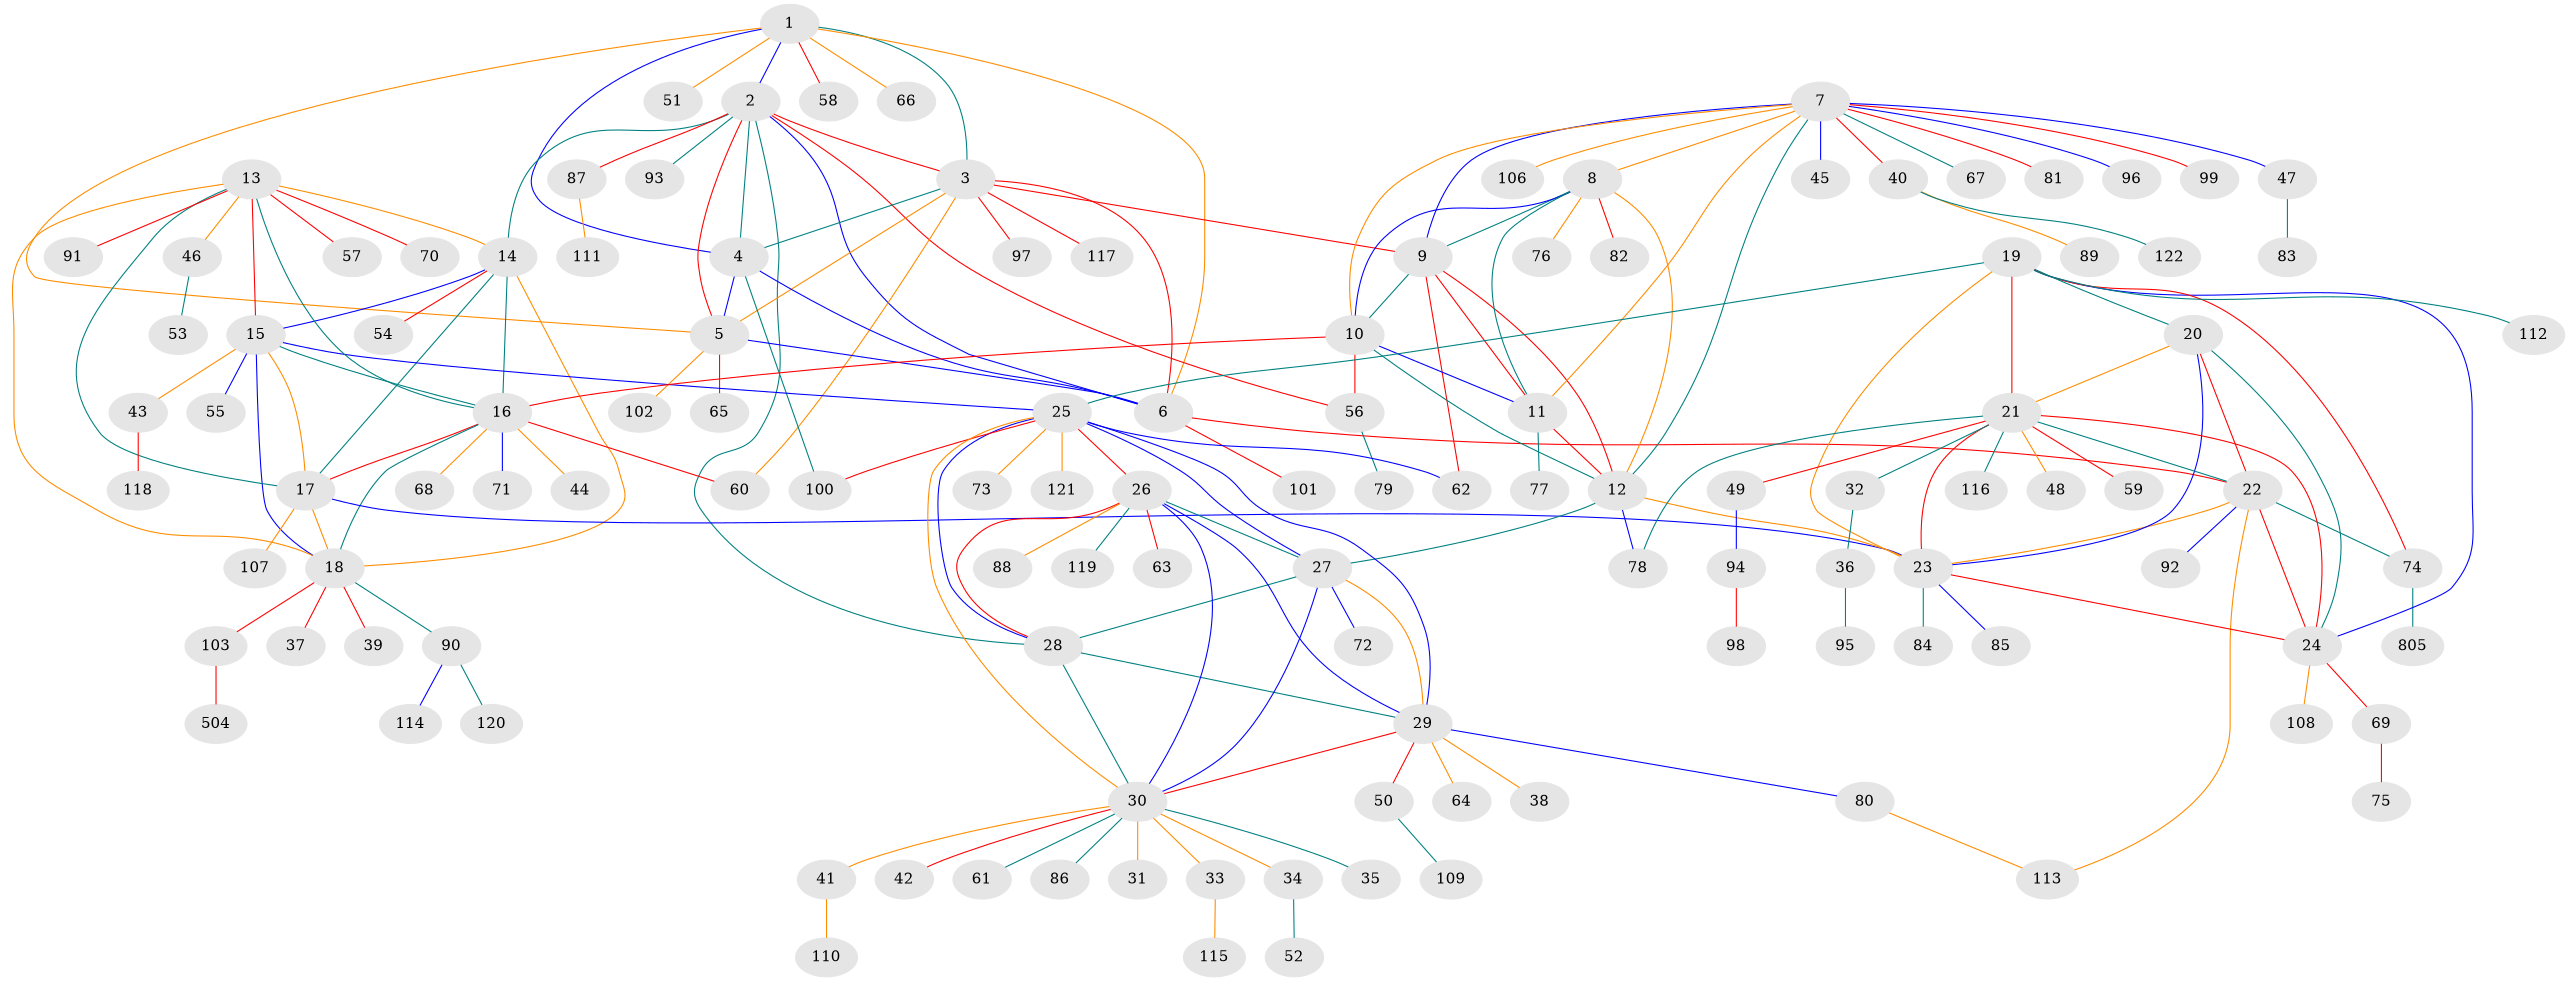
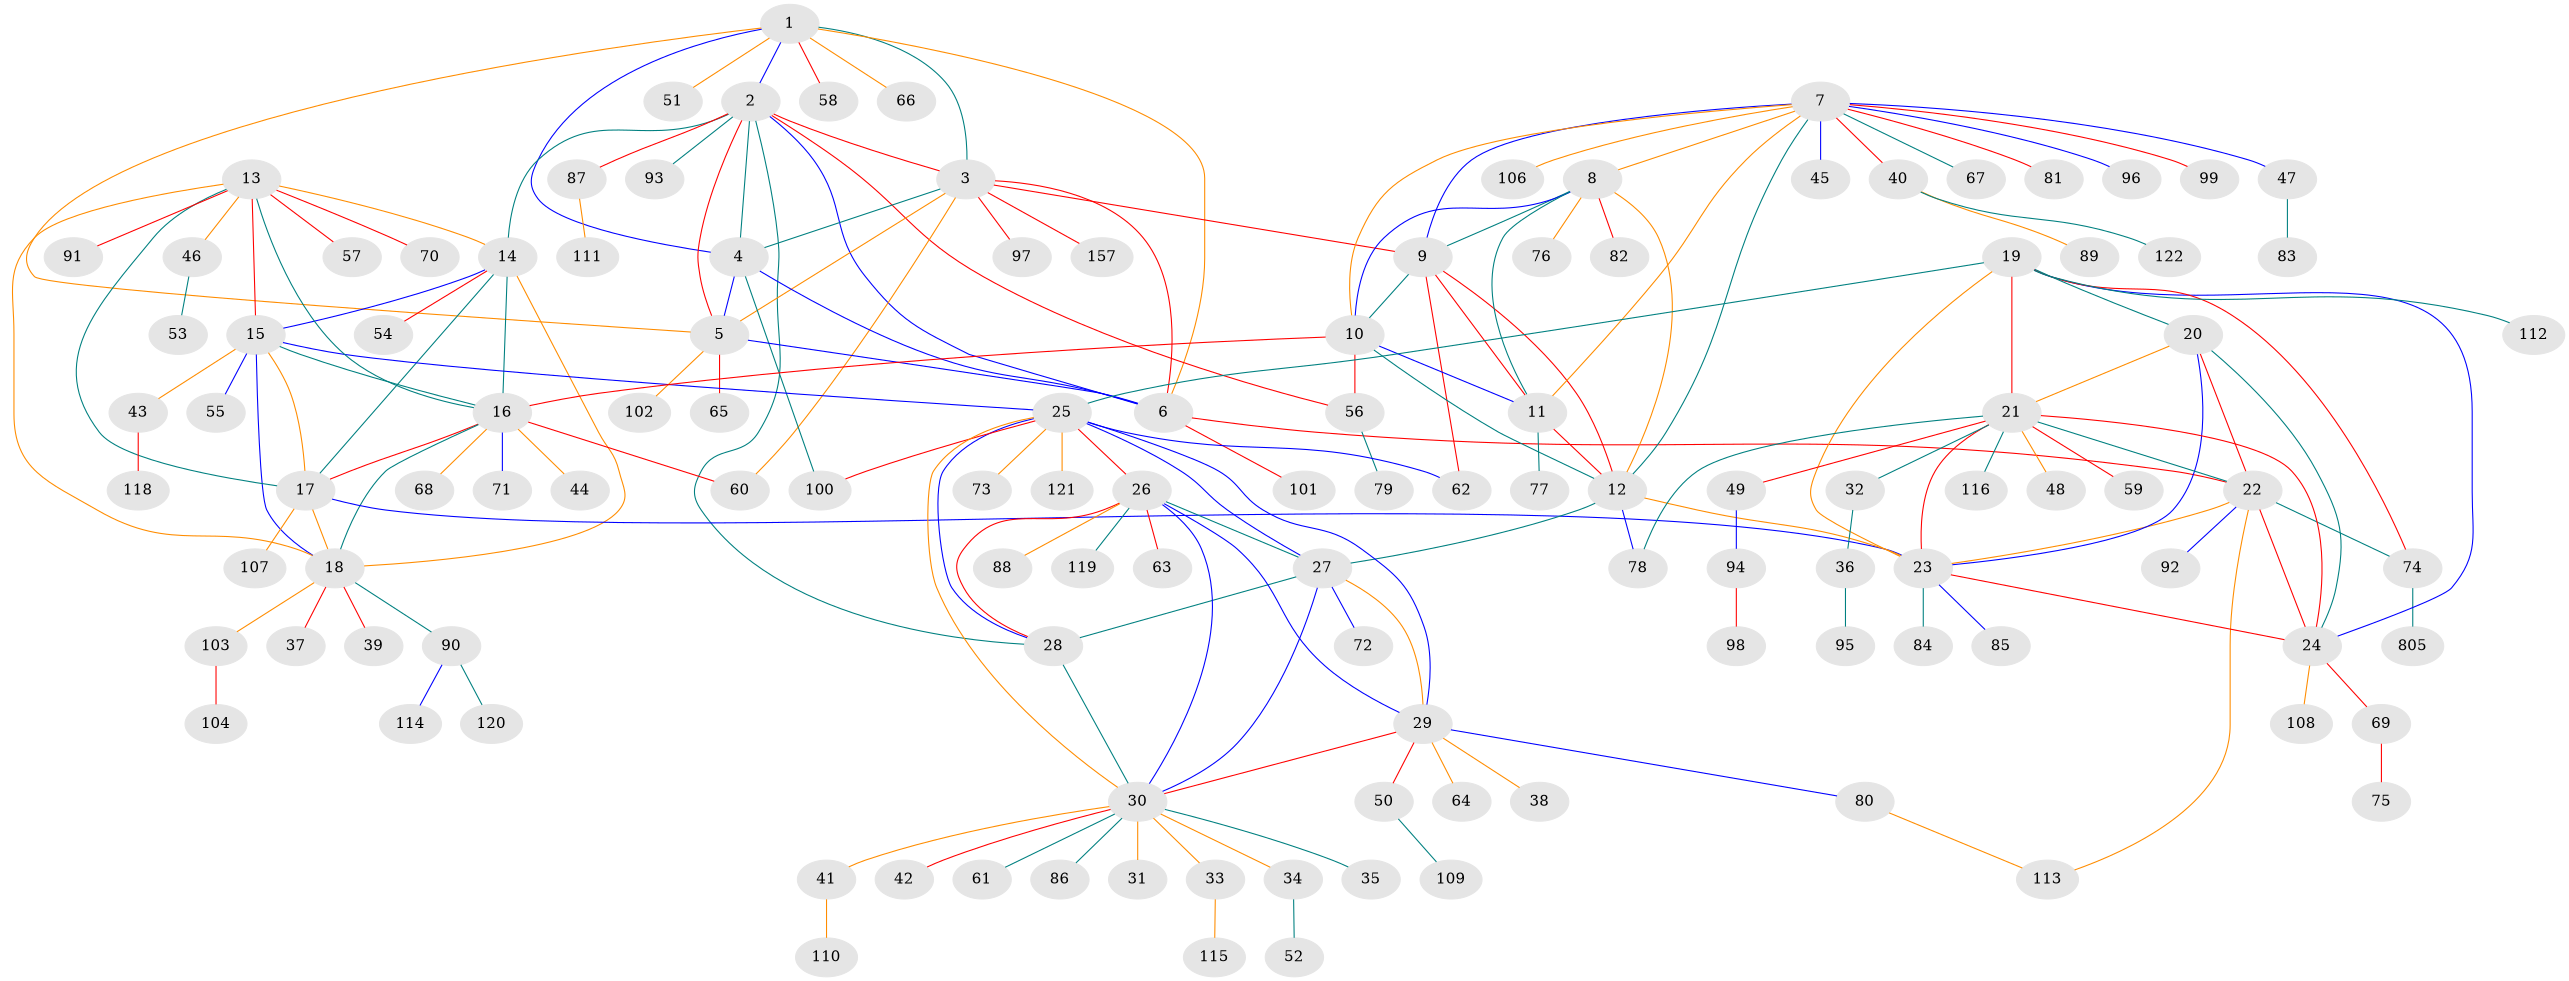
(1102, 257) -> (1102, 257)
(276, 607) -> (276, 607)
(1238, 685) -> none
(216, 724) -> (216, 724)
